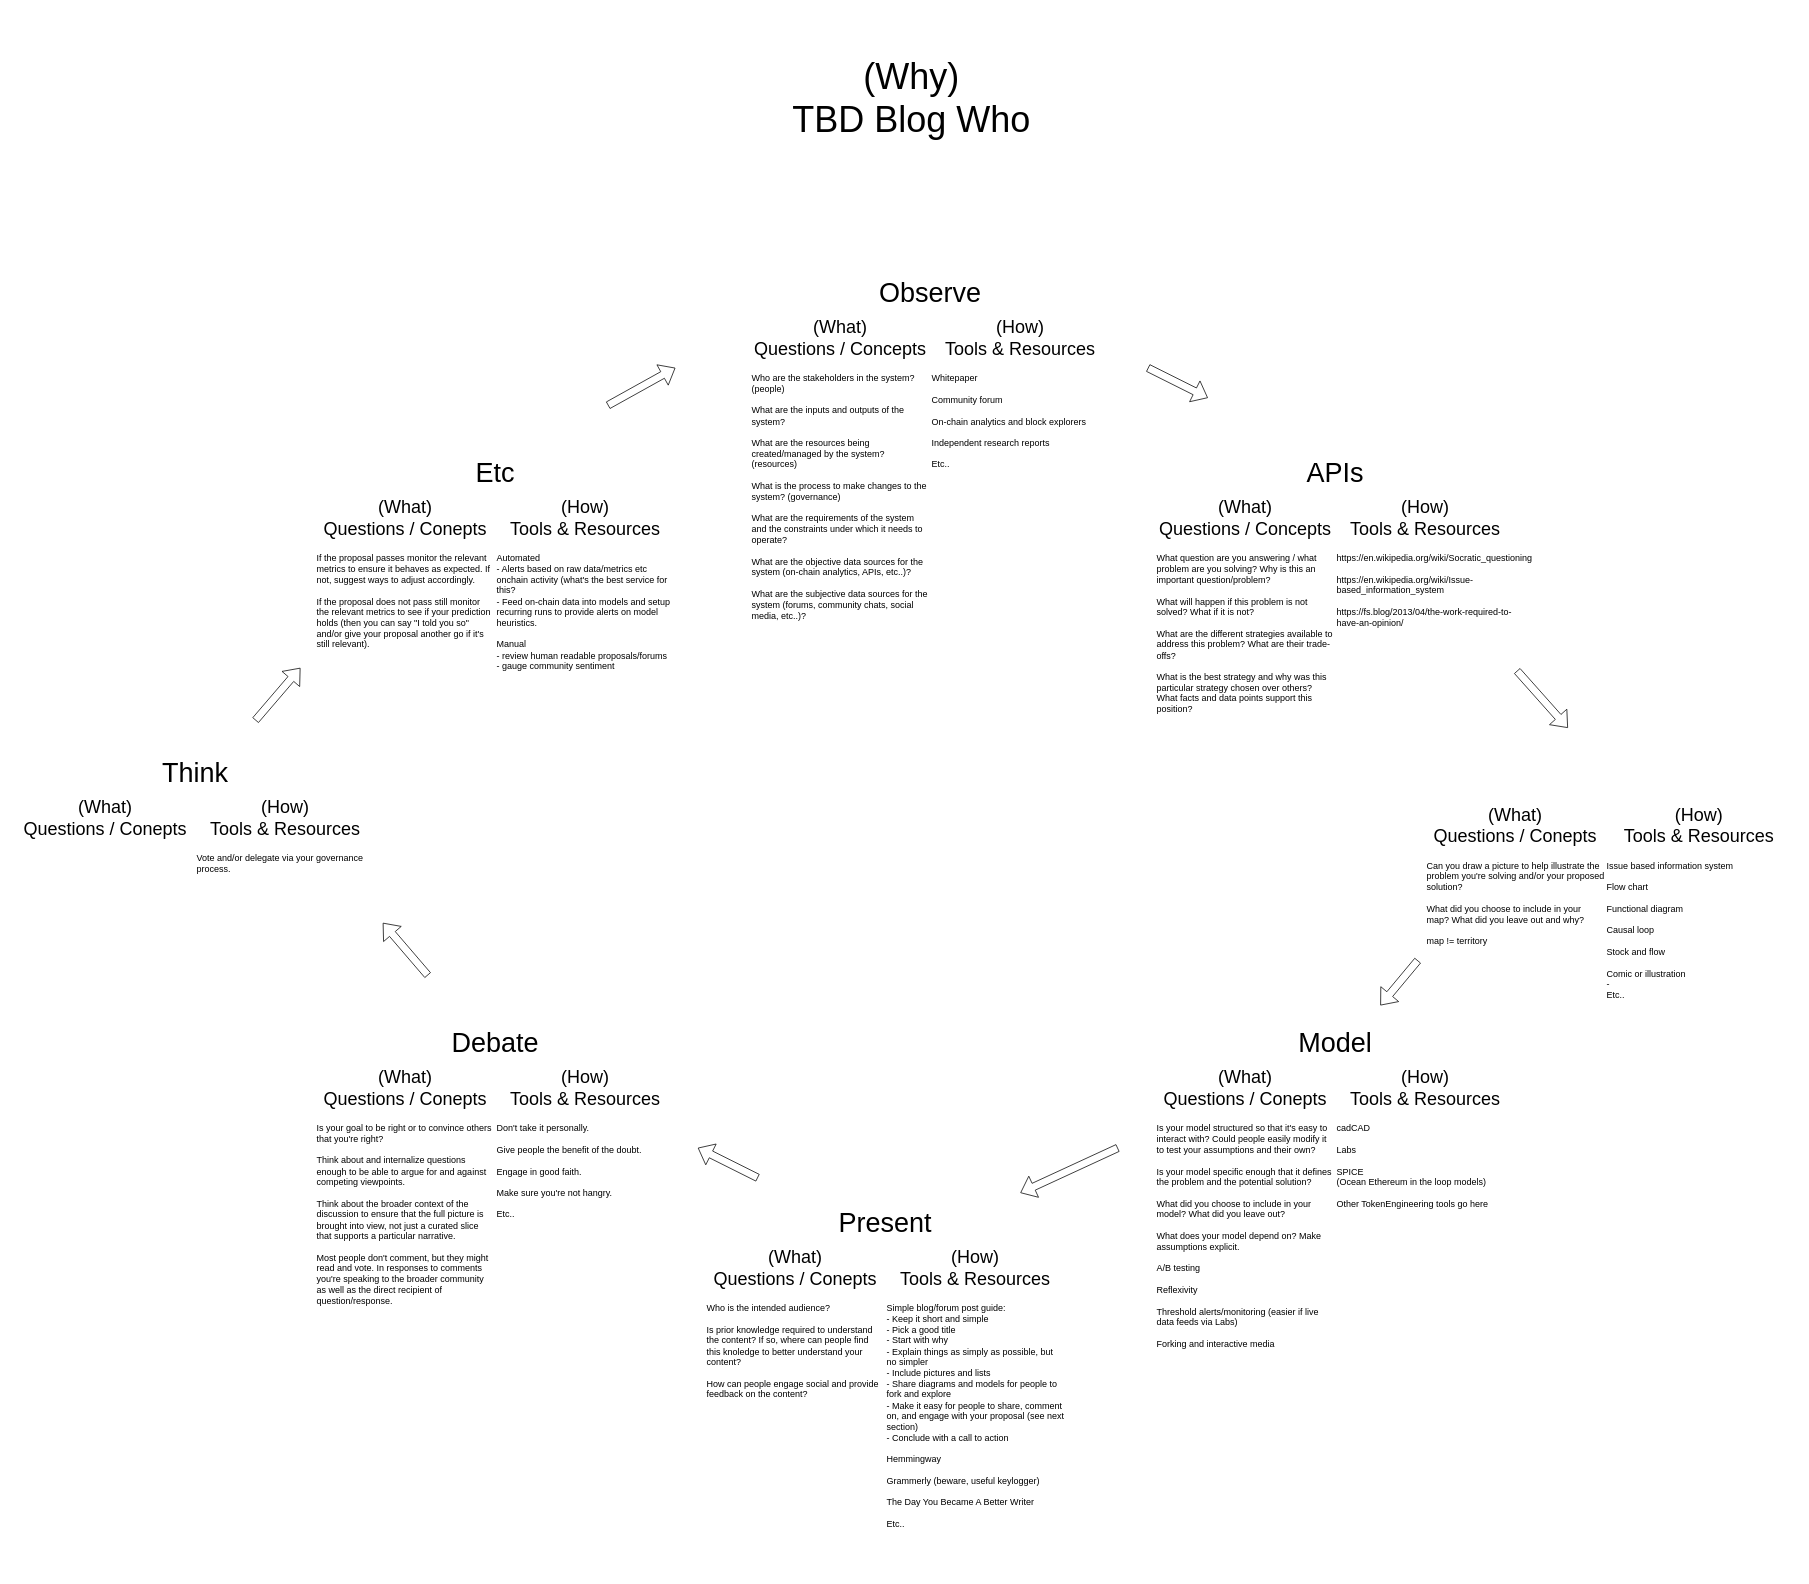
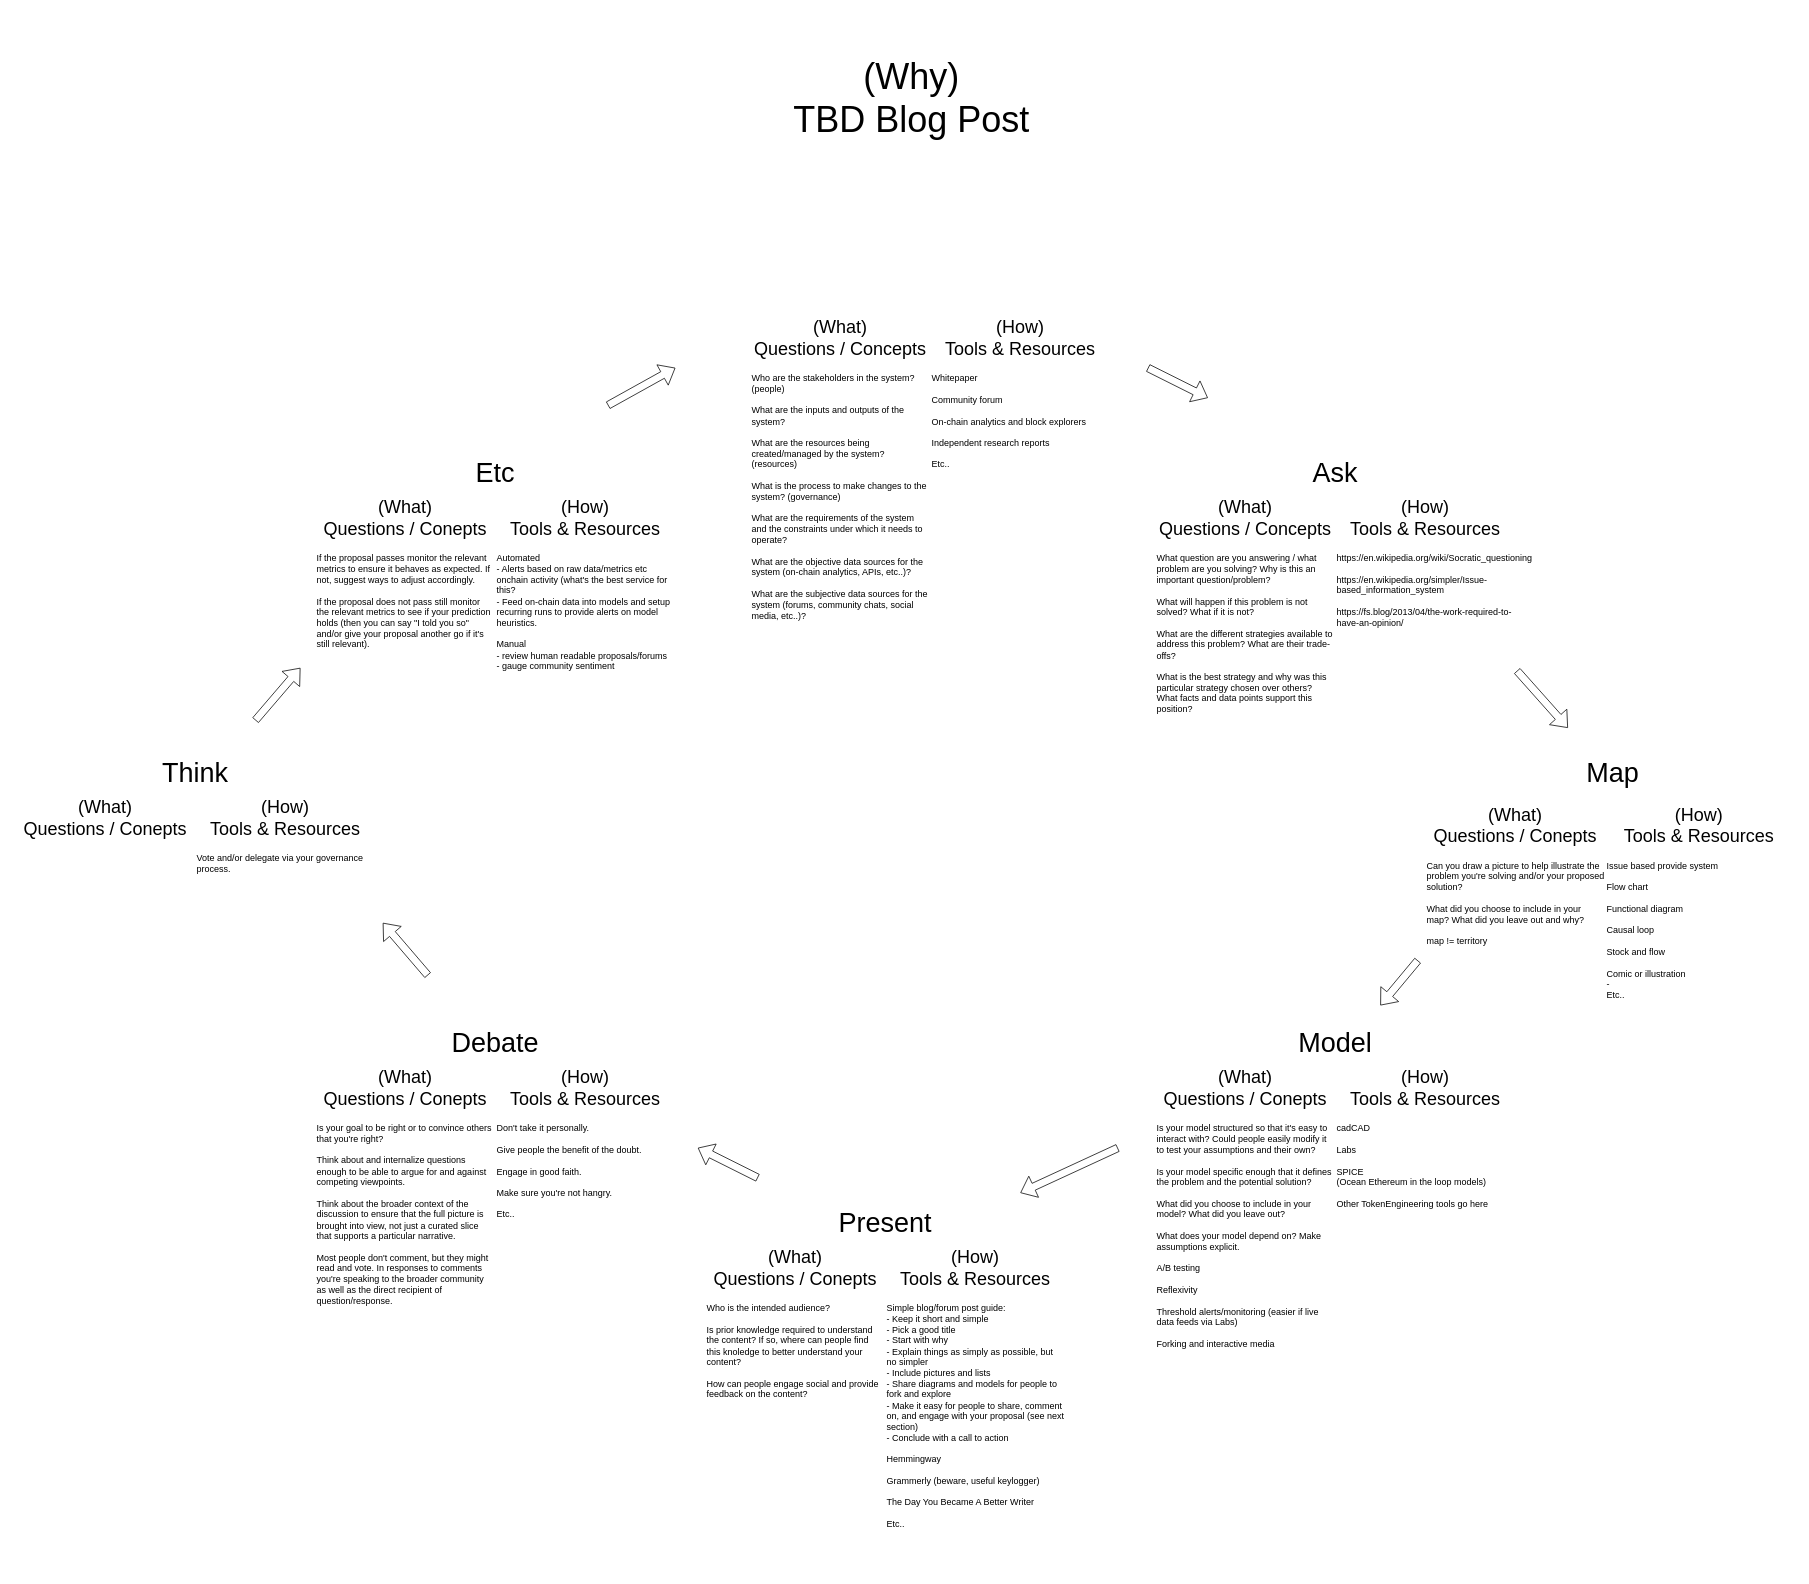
(912, 98) -> (912, 98)
(930, 293) -> none
(1335, 473) -> (1335, 473)
(1426, 586) -> (1426, 586)
none -> (1613, 773)
(1677, 904) -> (1668, 904)
